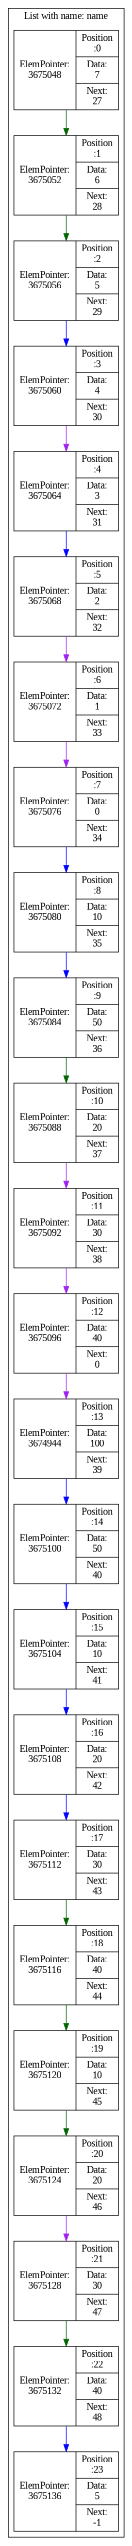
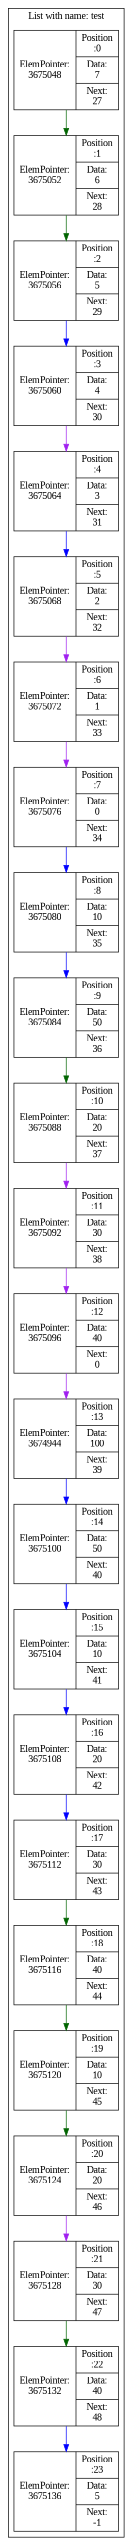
(66, 16) -> (66, 16)
